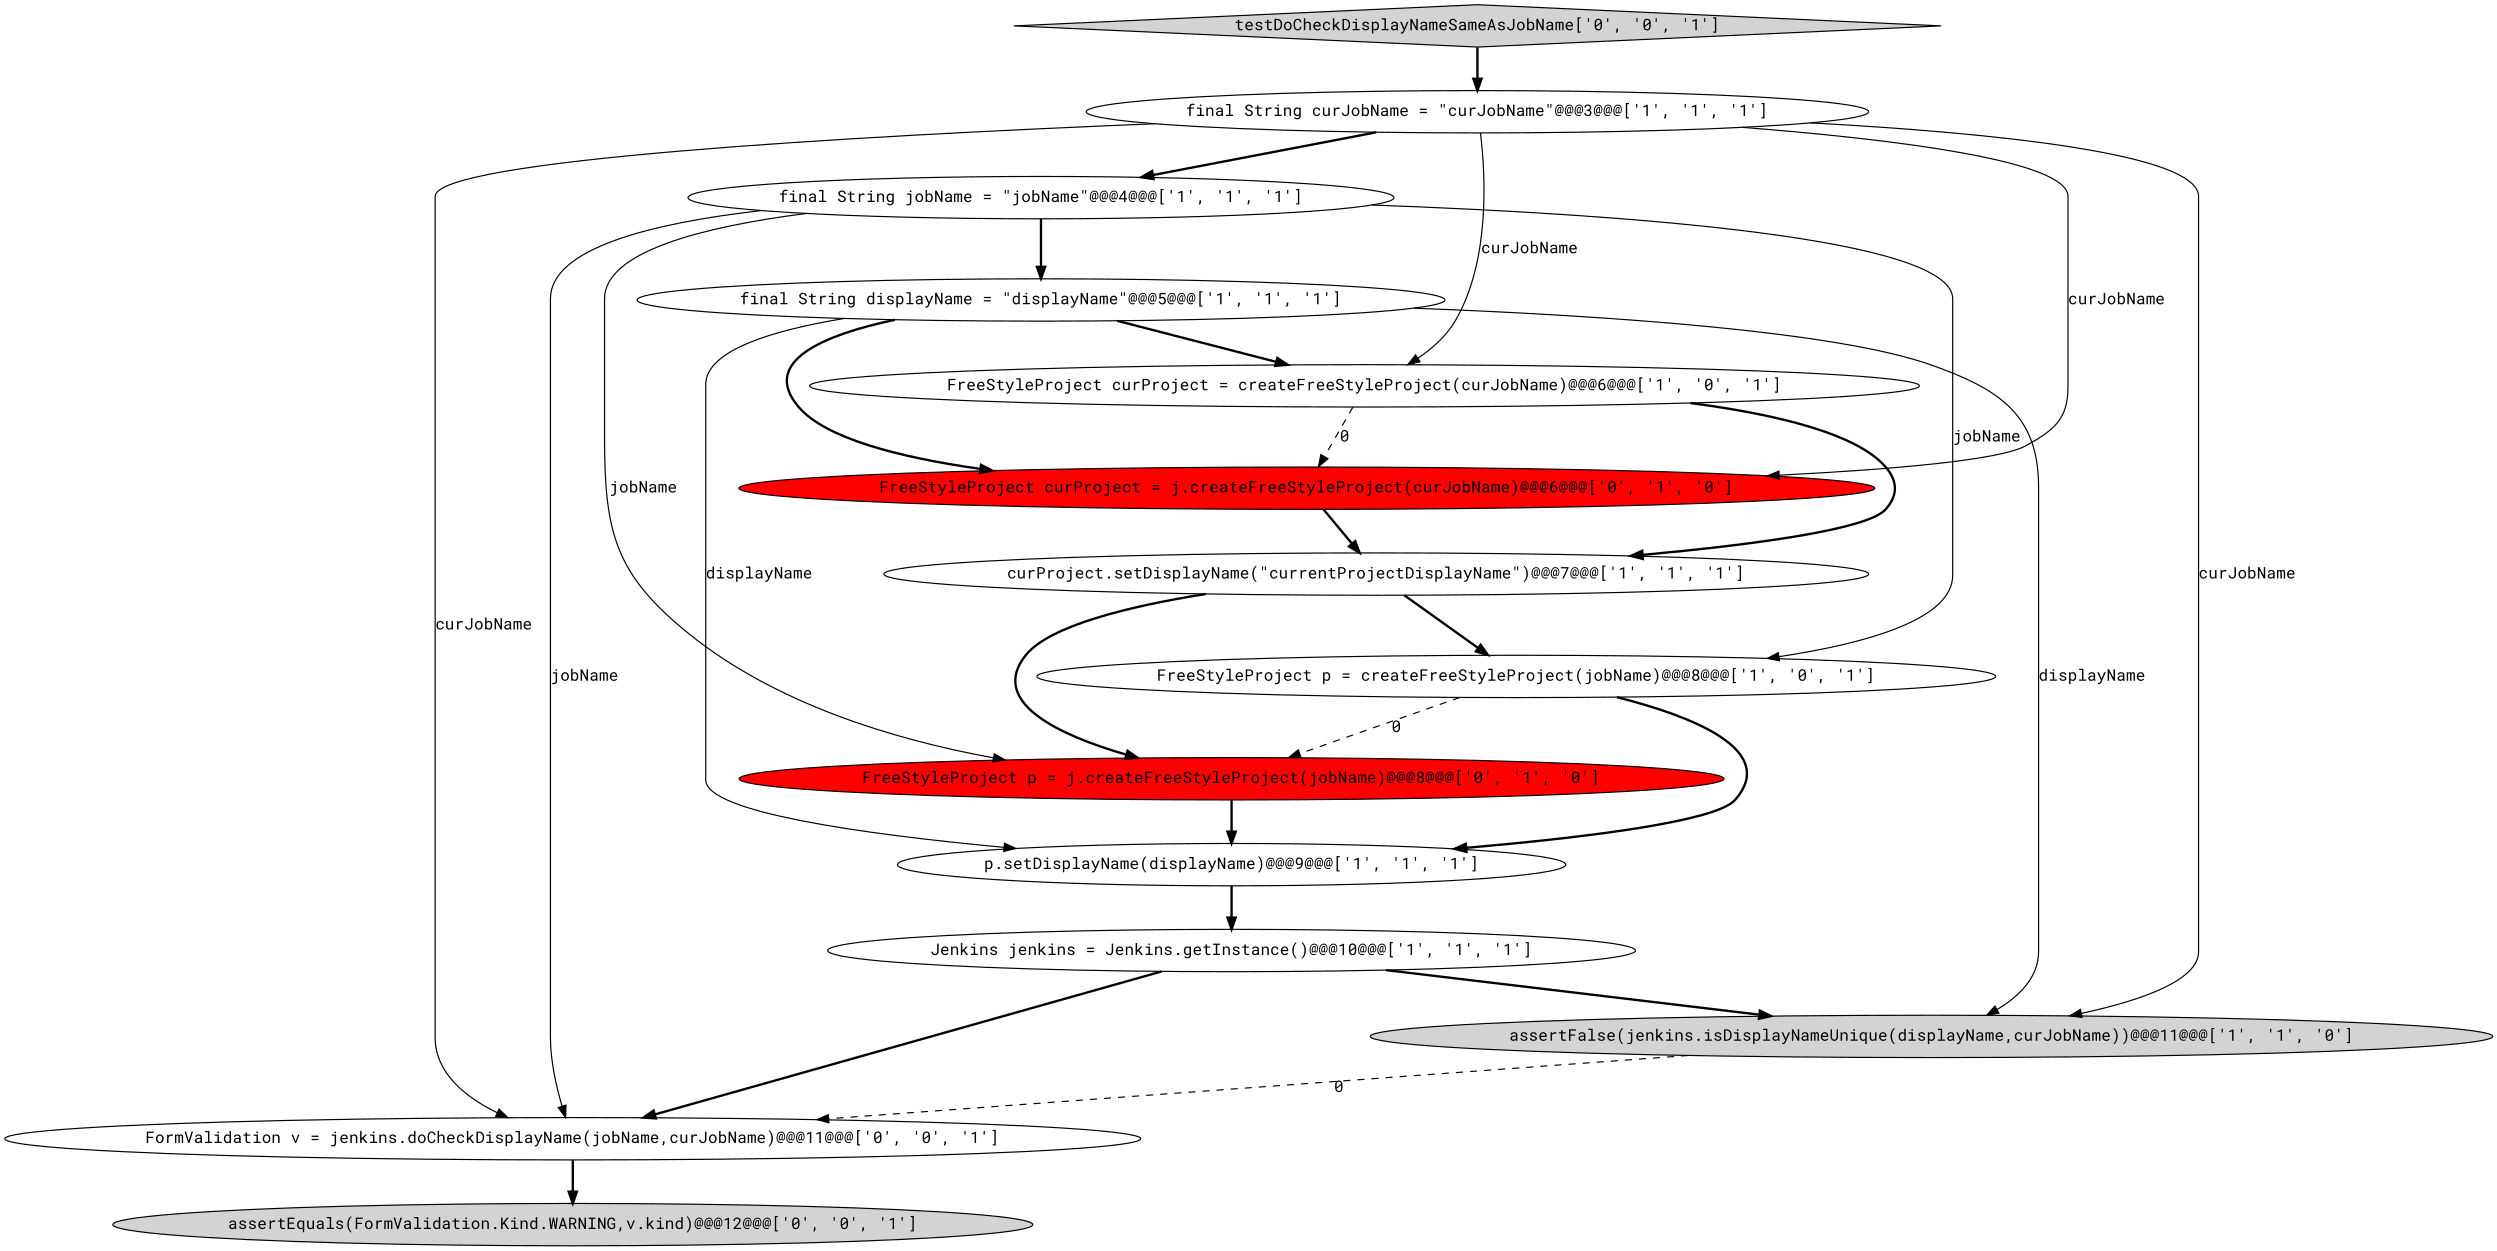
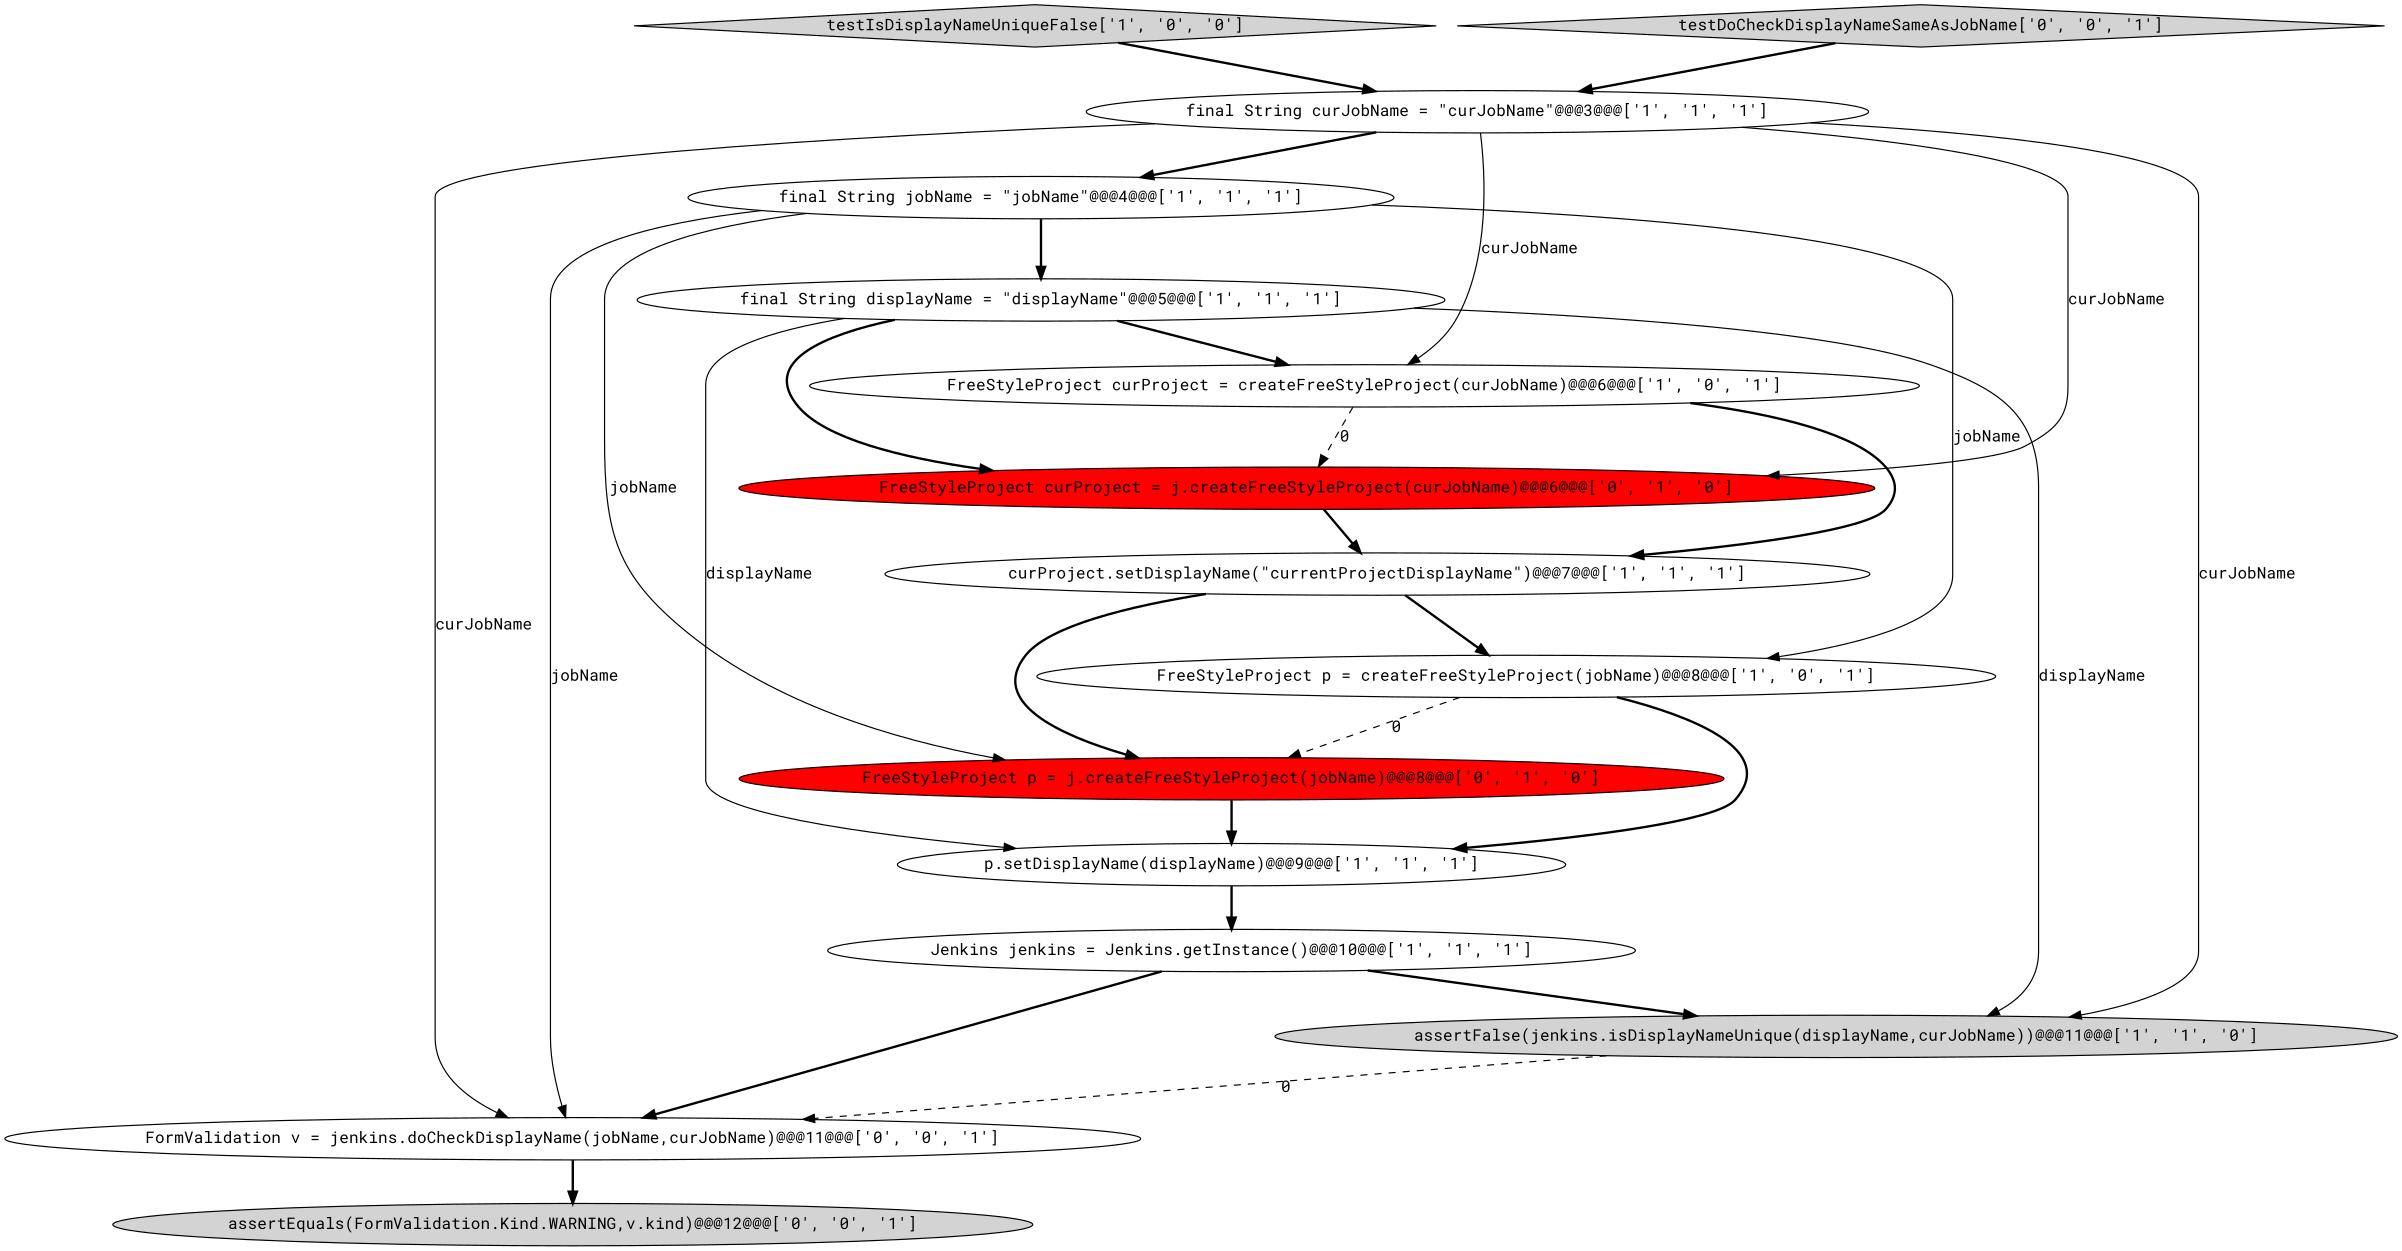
none -> (1035, 26)
